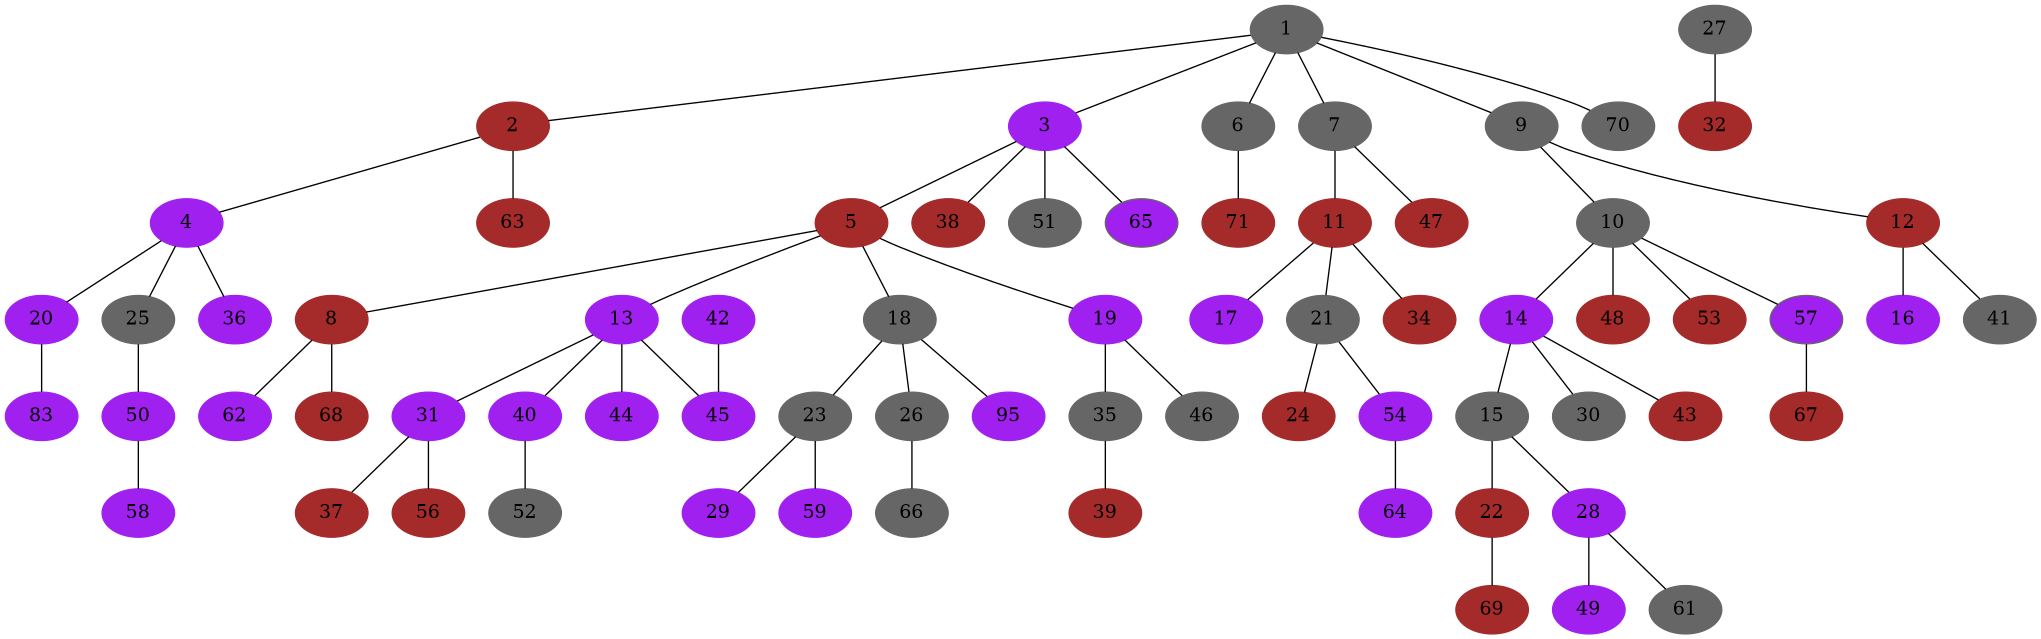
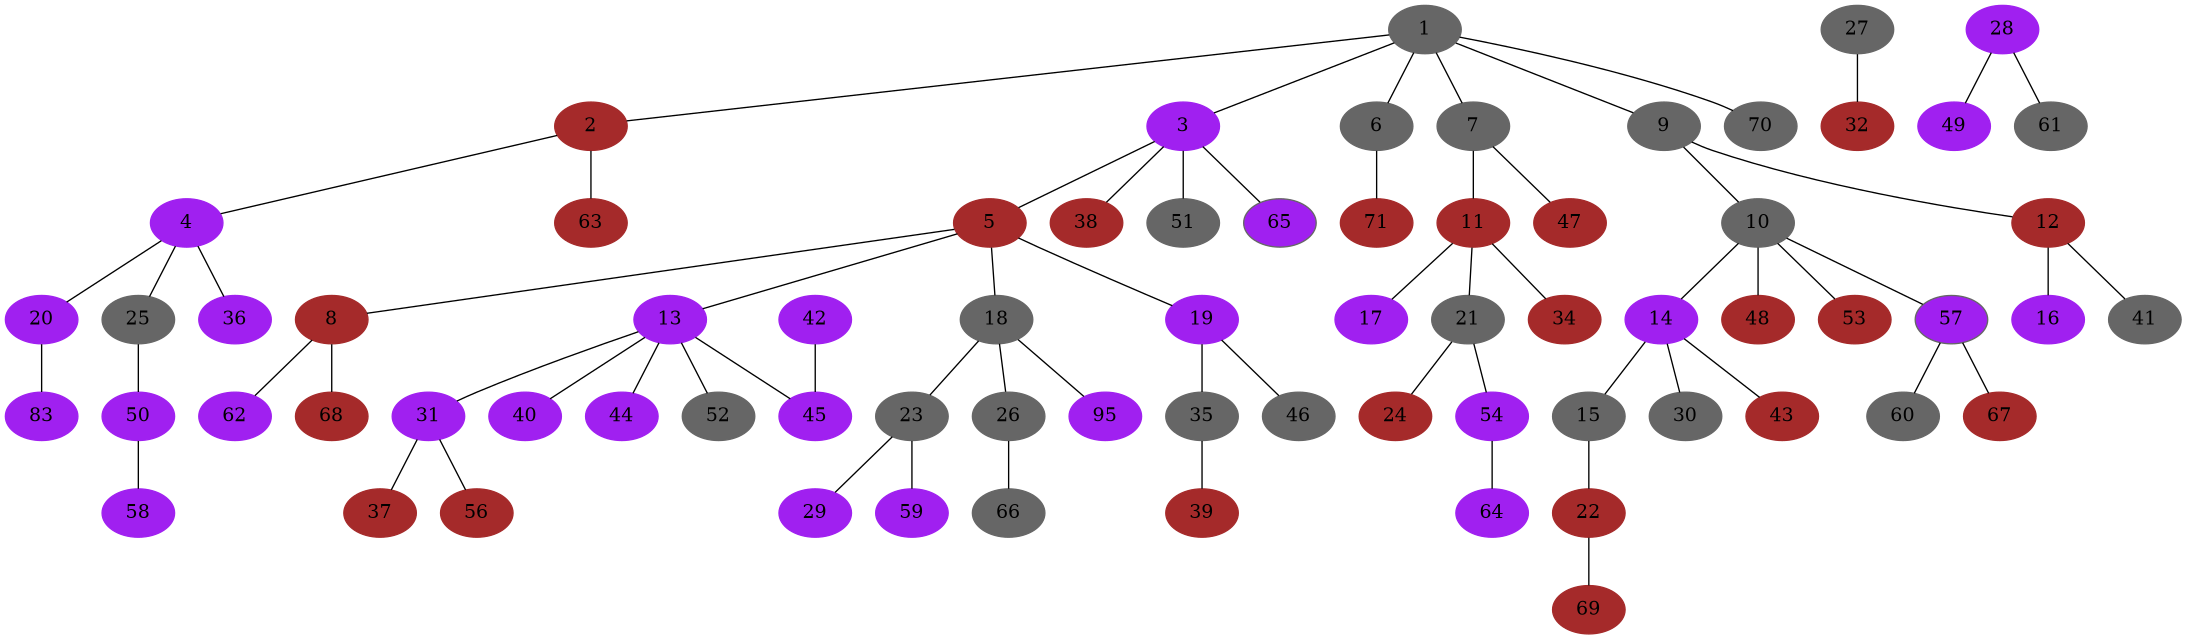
none -> (1903, 416)
(525, 465) -> (694, 368)
(1540, 465) -> none
